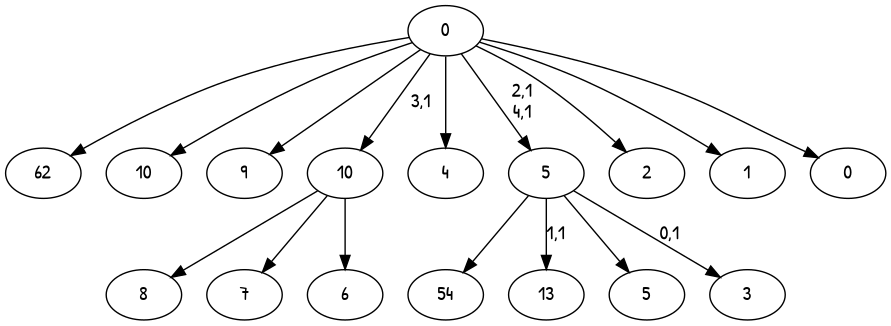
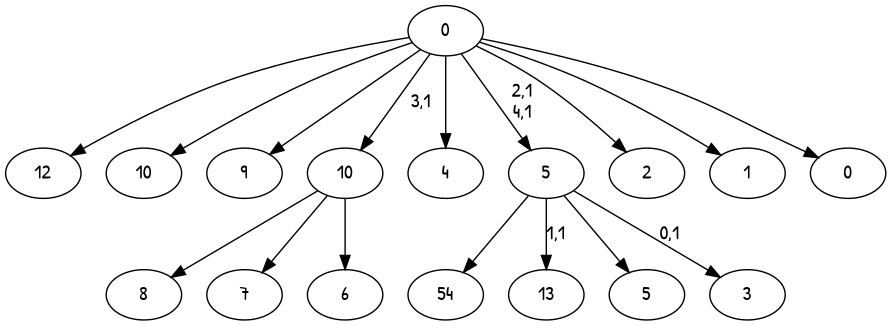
(43, 173) -> (43, 173)
